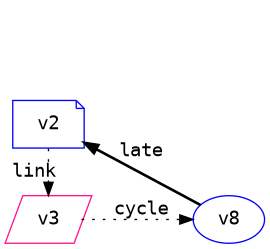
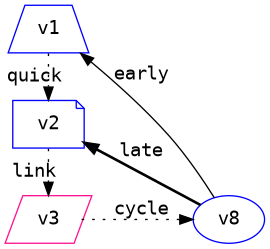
none -> (48, 29)
